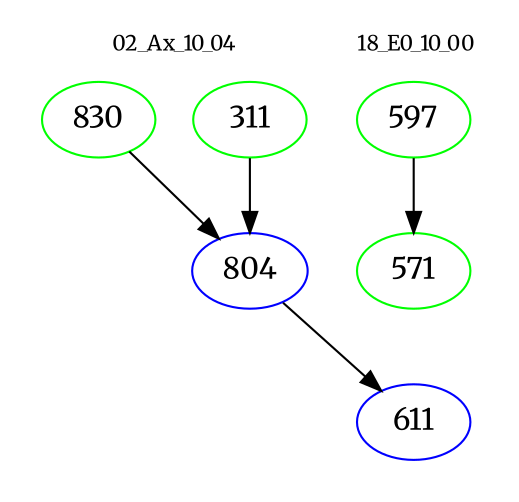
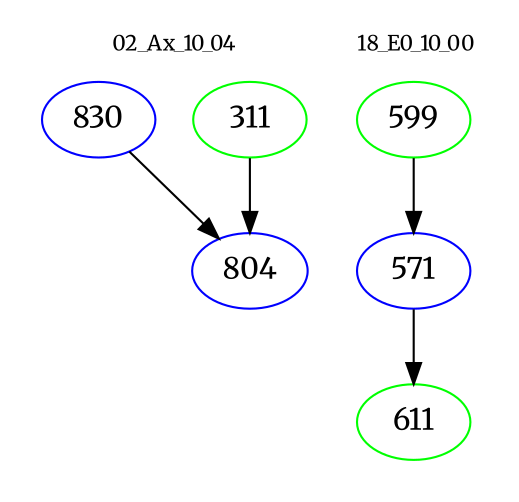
(99, 120) -> (99, 120)
(414, 120) -> (414, 120)
(414, 271) -> (414, 271)
(324, 340) -> (414, 336)
(414, 422) -> (414, 422)
